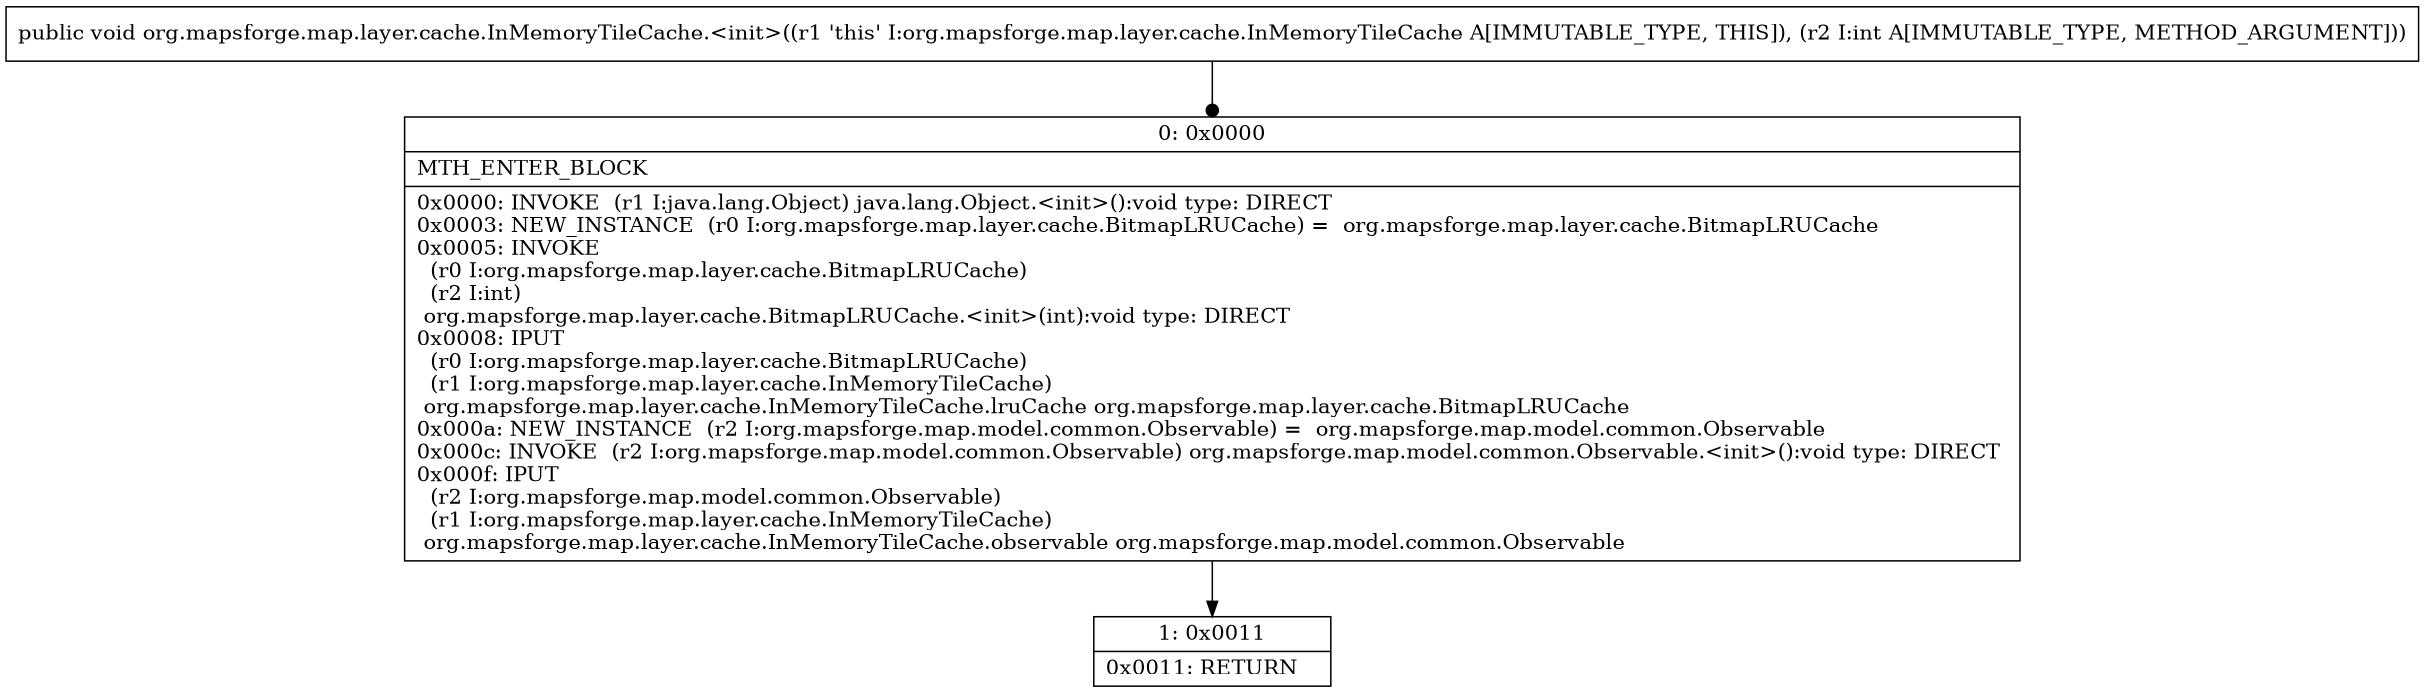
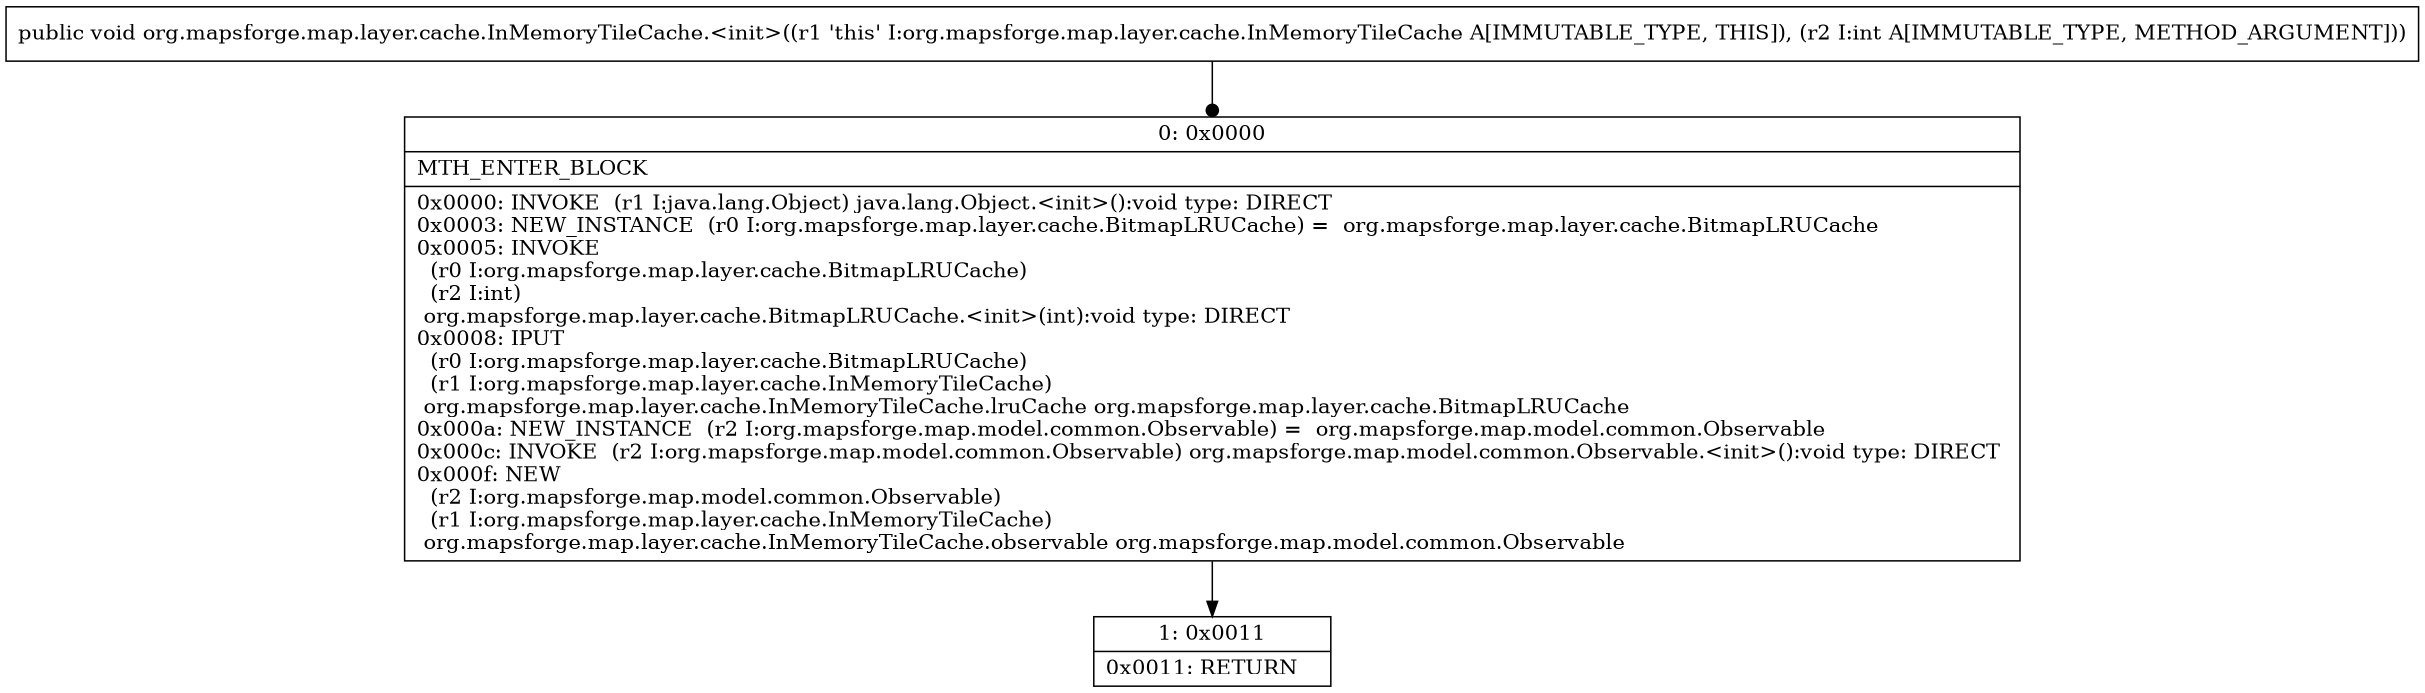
(494, 475) -> (496, 475)
